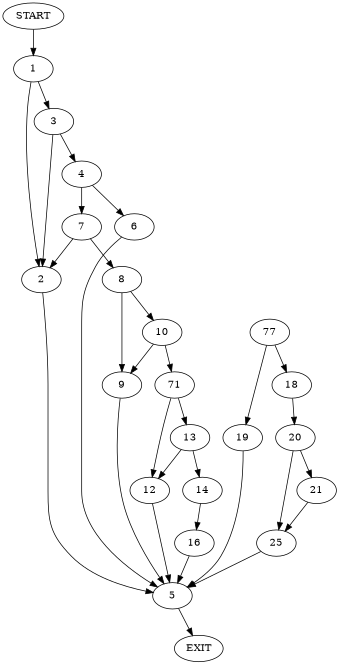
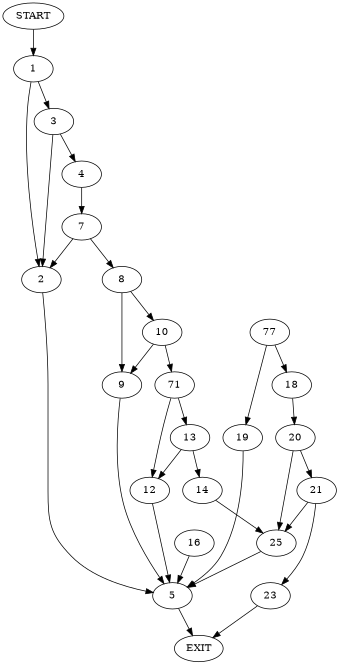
(134, 227) -> none
(199, 513) -> (232, 512)
none -> (271, 596)
